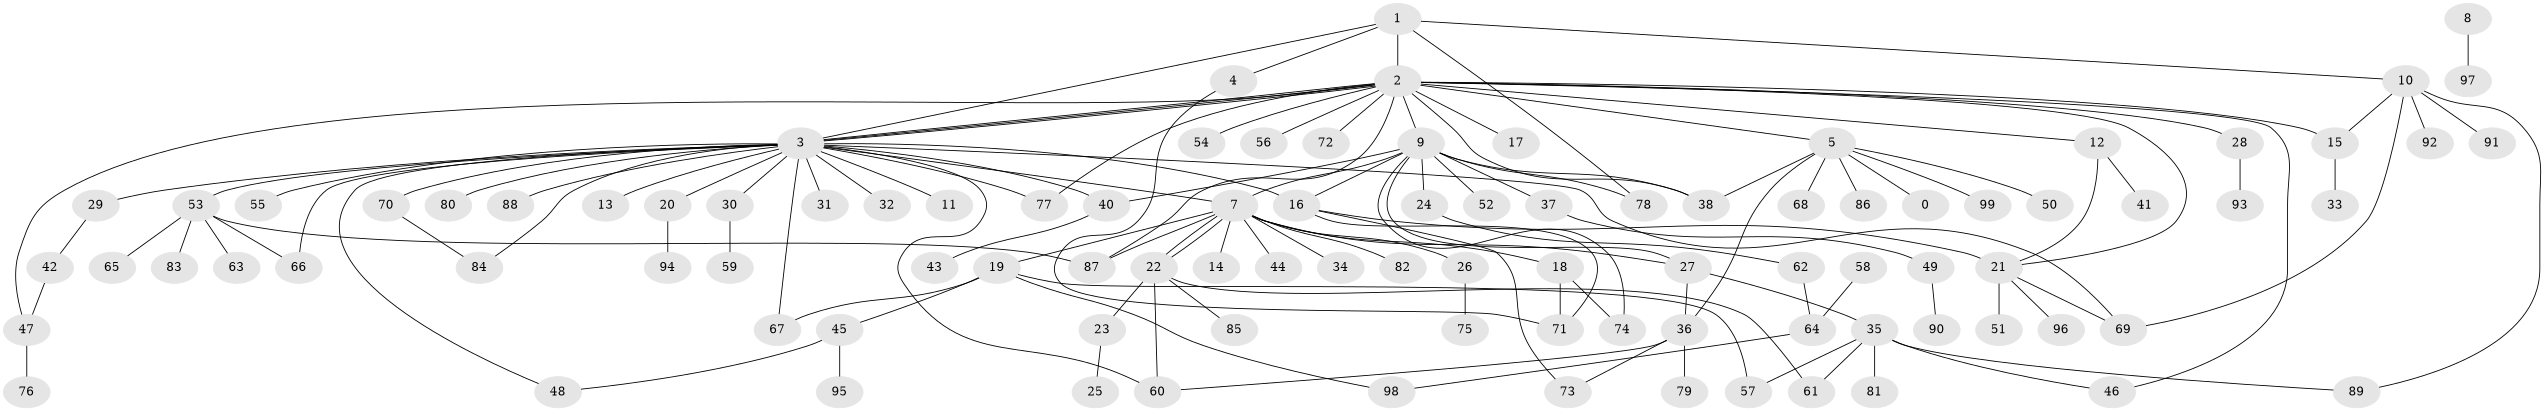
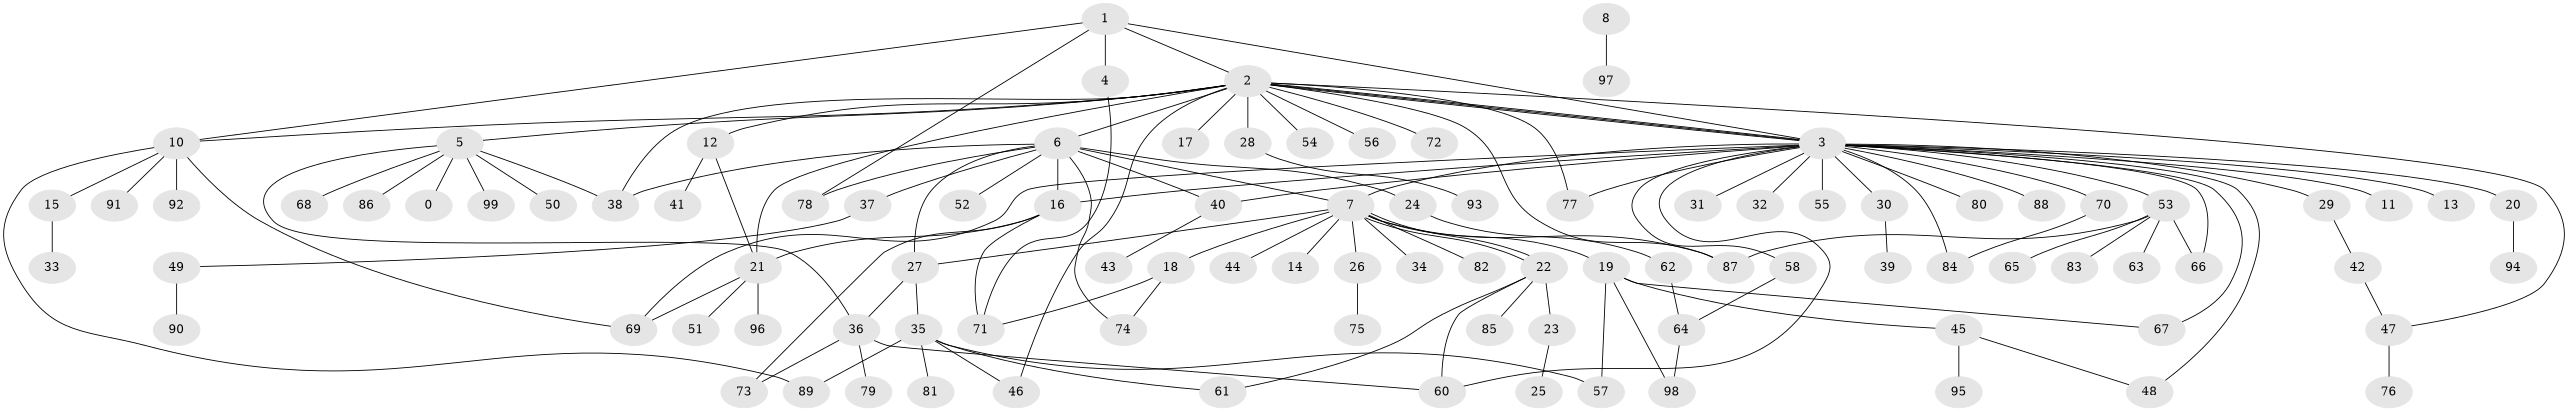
(1870, 92) -> (662, 119)
(1421, 143) -> (1058, 143)
none -> (1635, 195)
(730, 268) -> (1888, 268)
